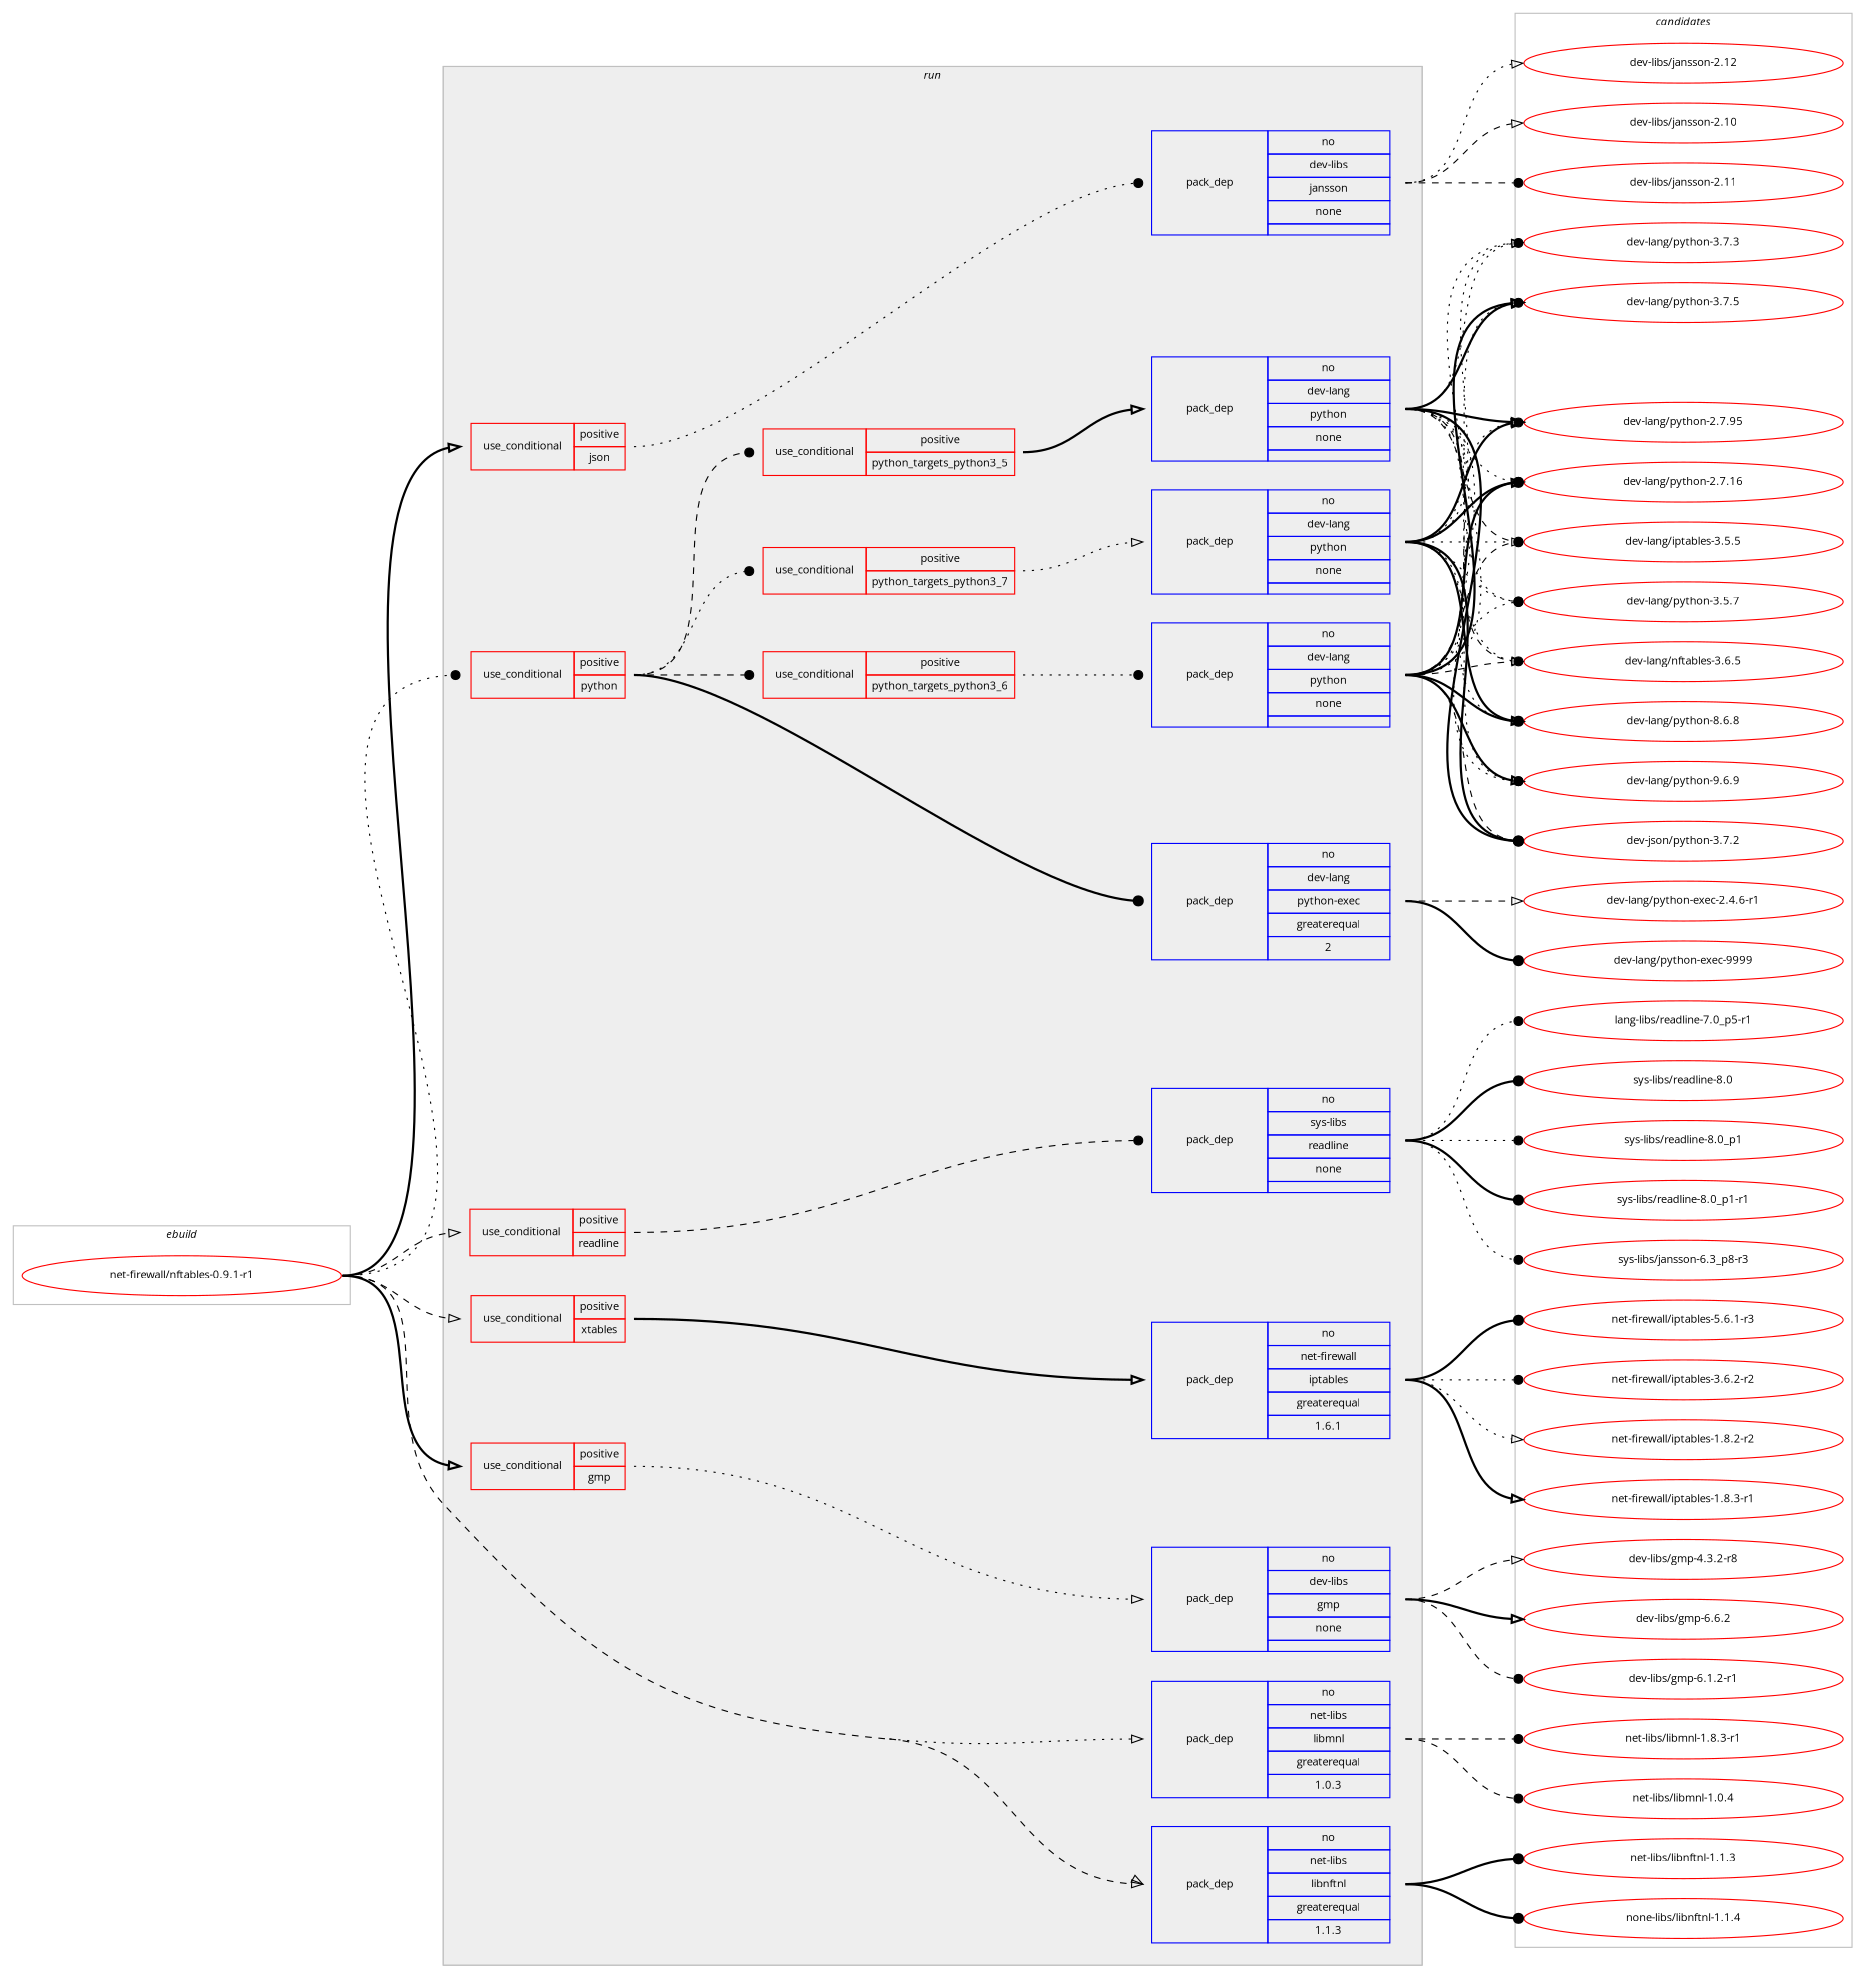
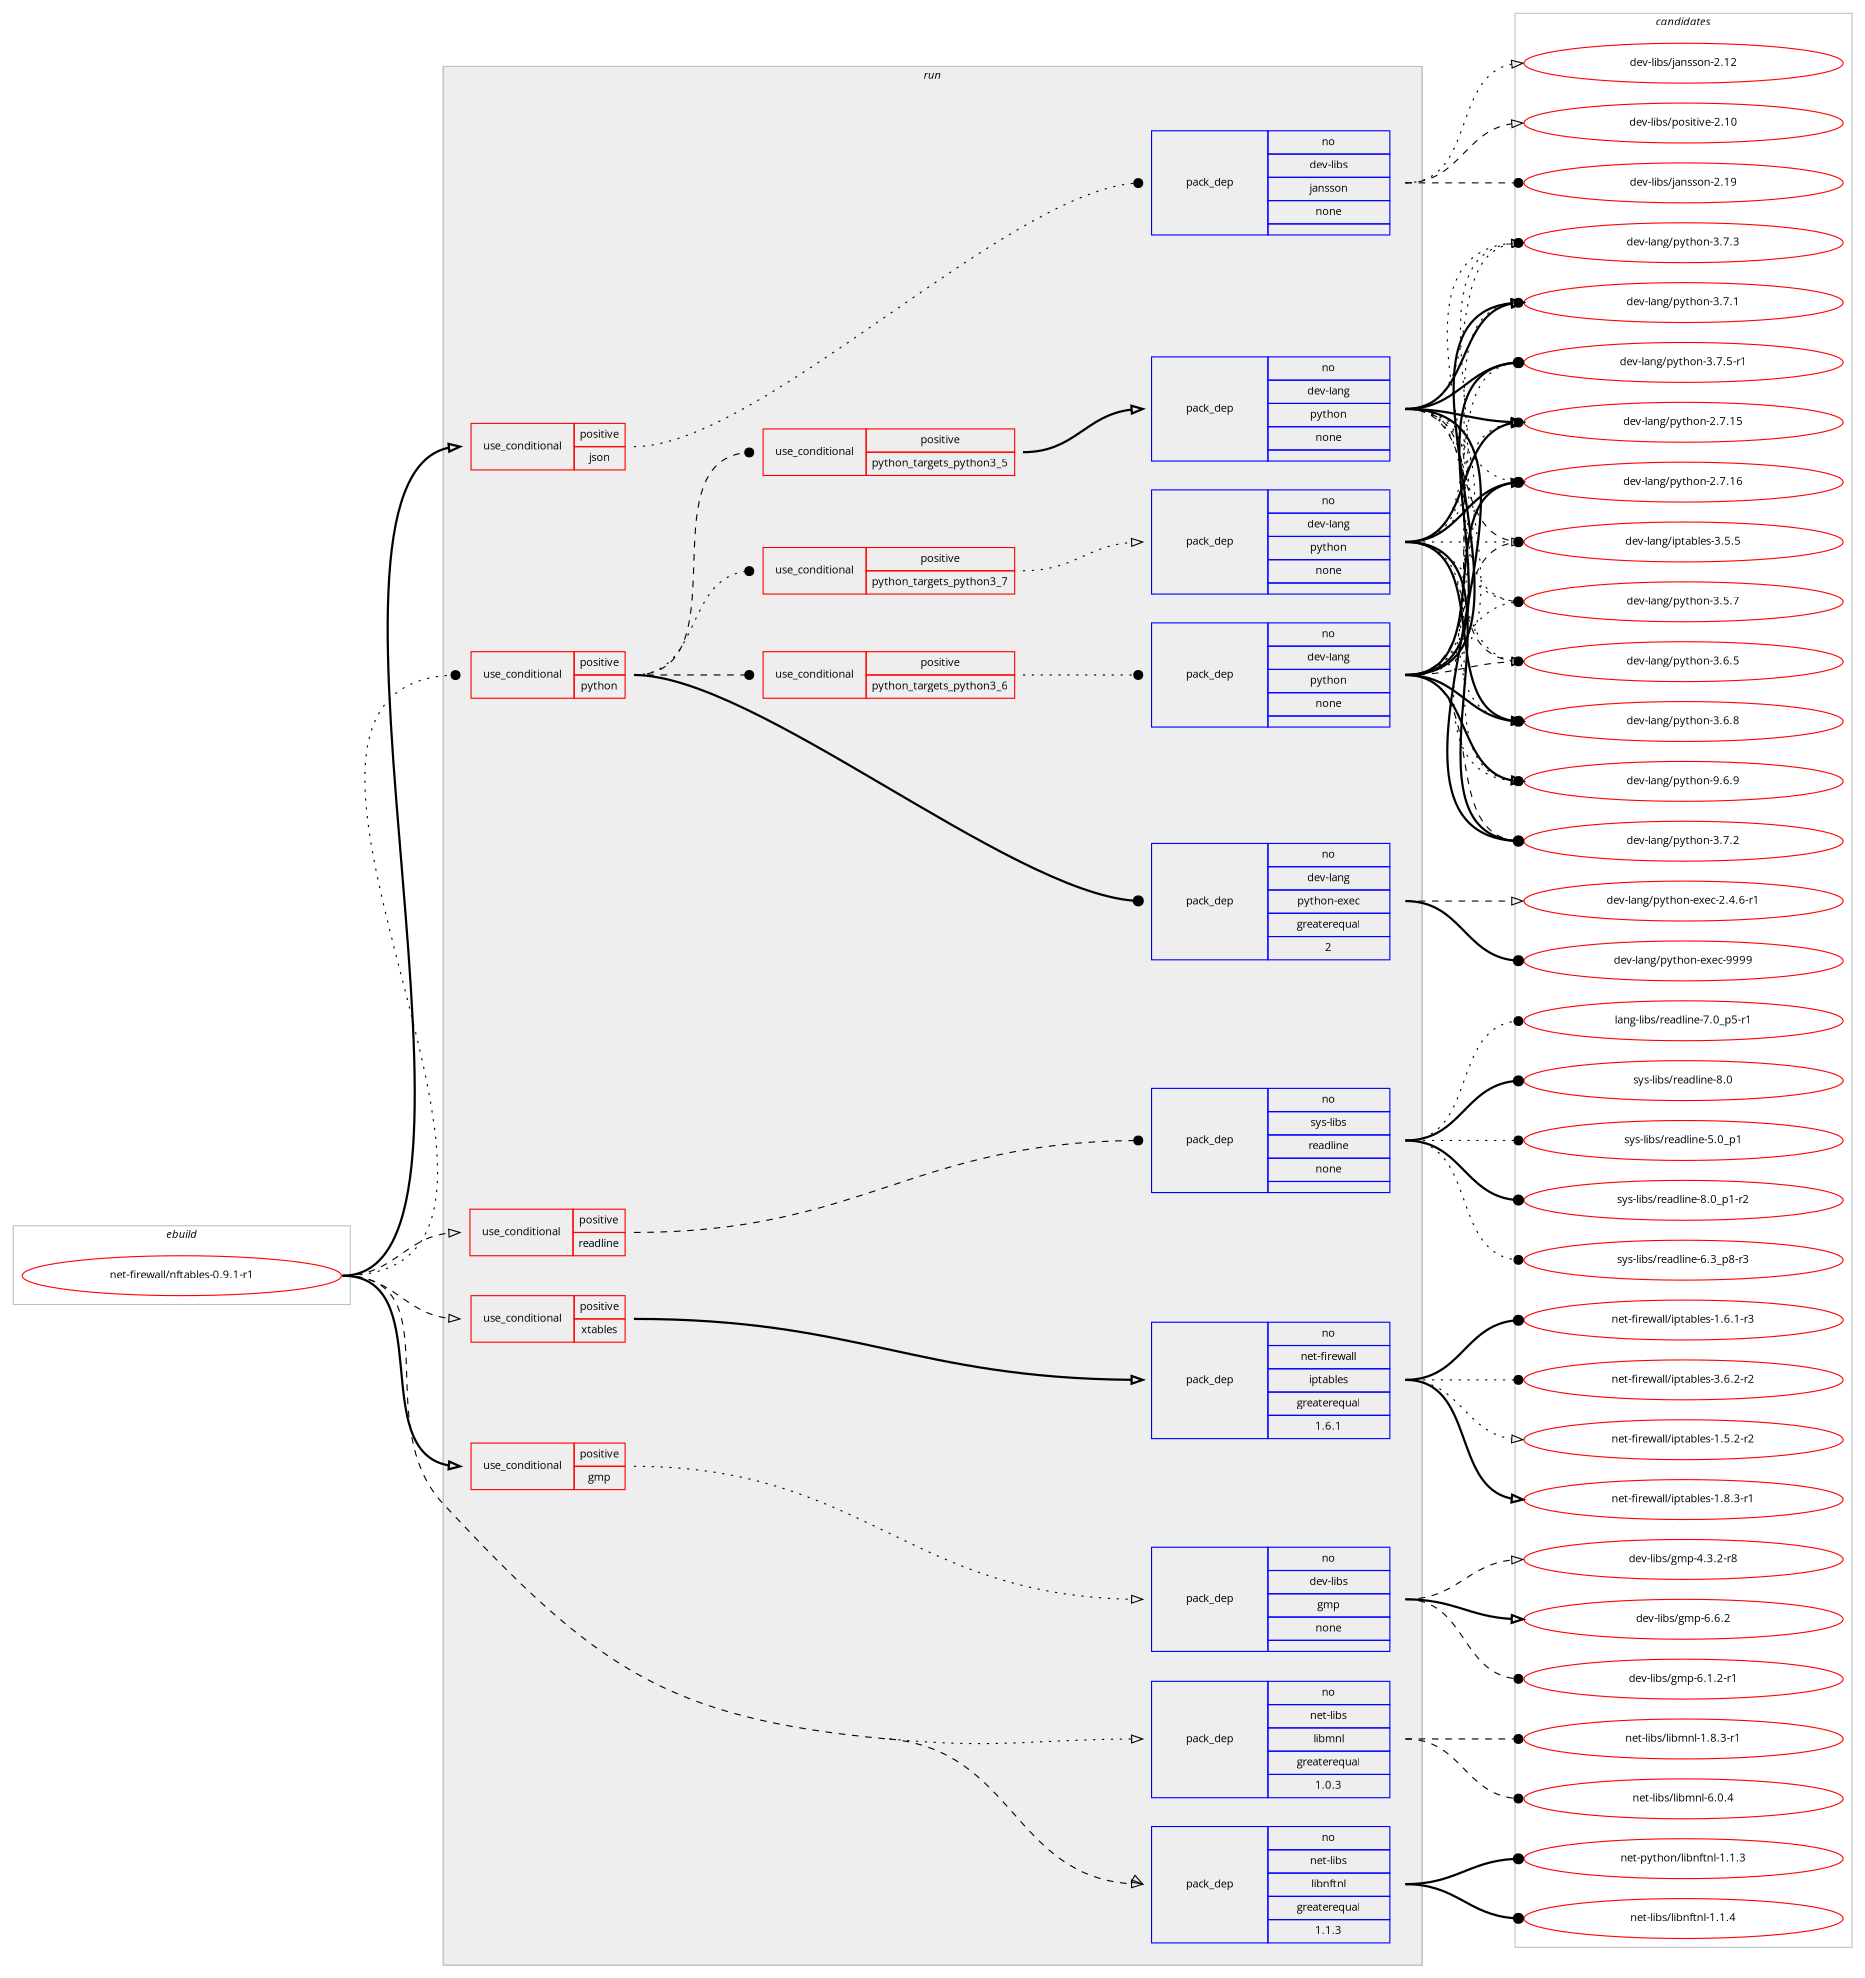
(1684, 123) -> (1684, 123)
(1684, 183) -> (1684, 183)
(1684, 303) -> (1684, 303)
none -> (1684, 362)
(1684, 422) -> (1684, 422)
(1684, 662) -> (1684, 662)
(1684, 722) -> (1684, 722)
(1684, 841) -> (1684, 841)
(1684, 1140) -> (1684, 1140)
(1684, 1200) -> (1684, 1200)
(1684, 1260) -> (1684, 1260)
(1684, 1320) -> (1684, 1320)
(1684, 1440) -> (1684, 1440)
(1684, 1799) -> (1684, 1799)
(1684, 1859) -> (1684, 1859)
(1684, 1919) -> (1684, 1919)
